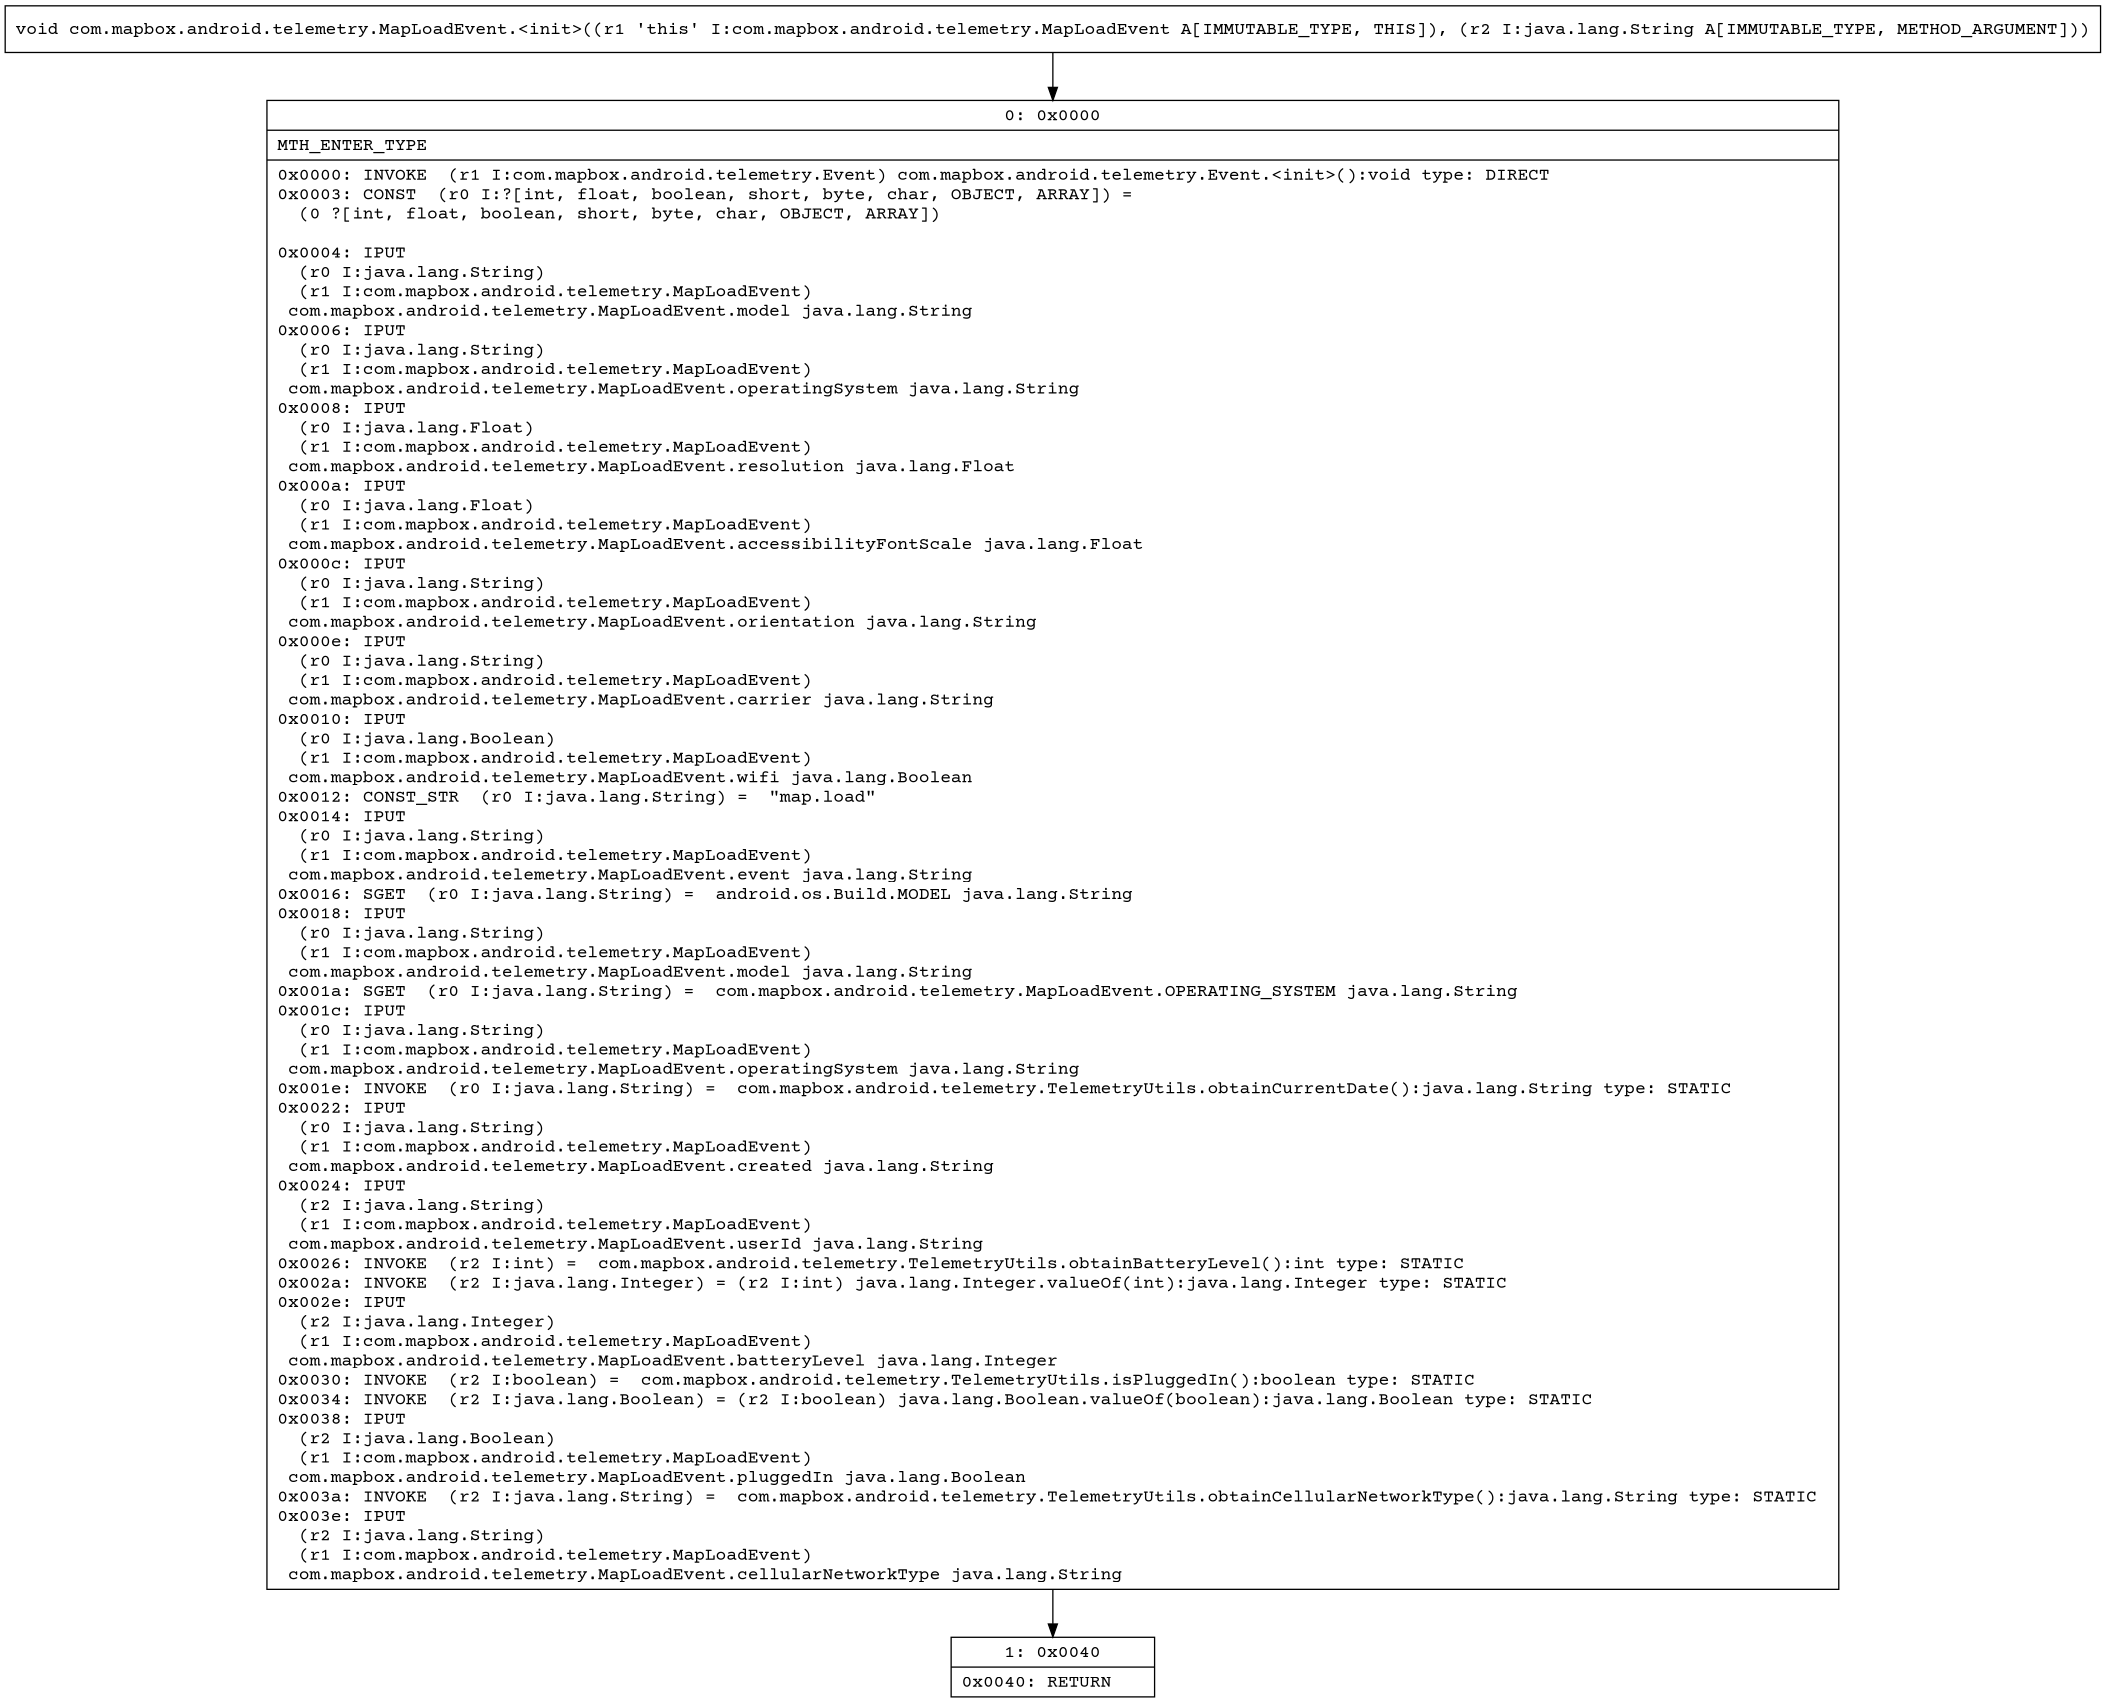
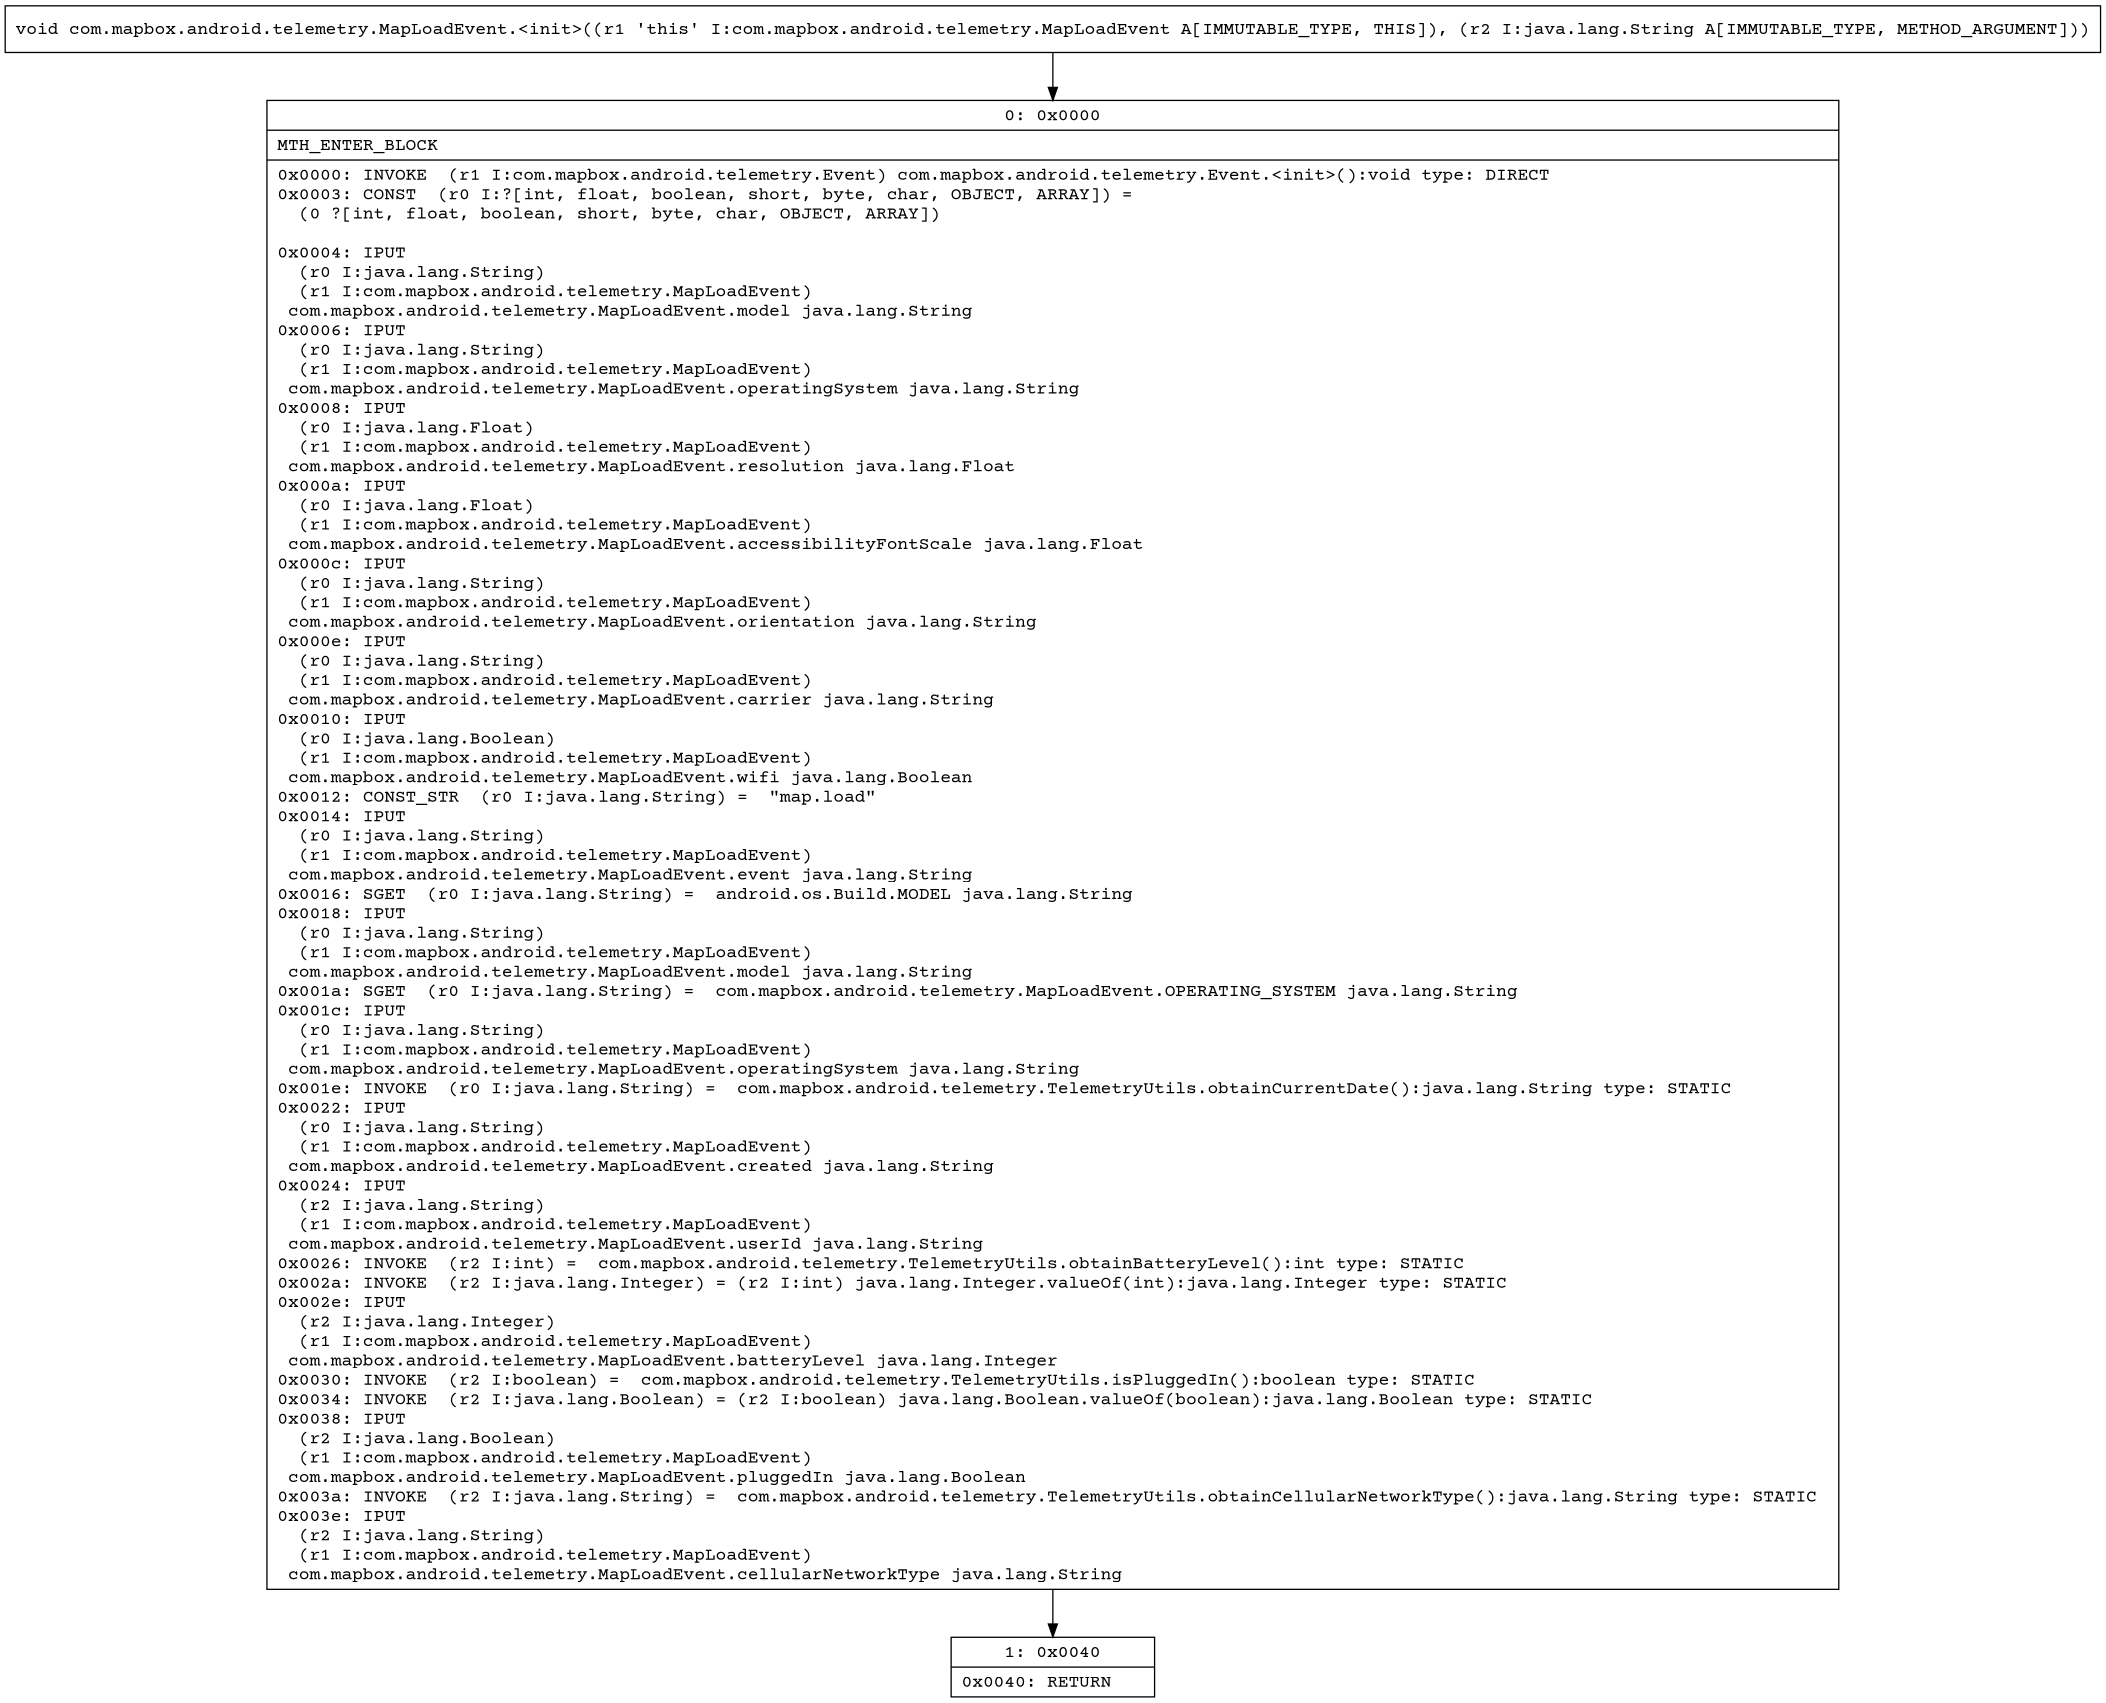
(352, 144) -> (358, 144)
